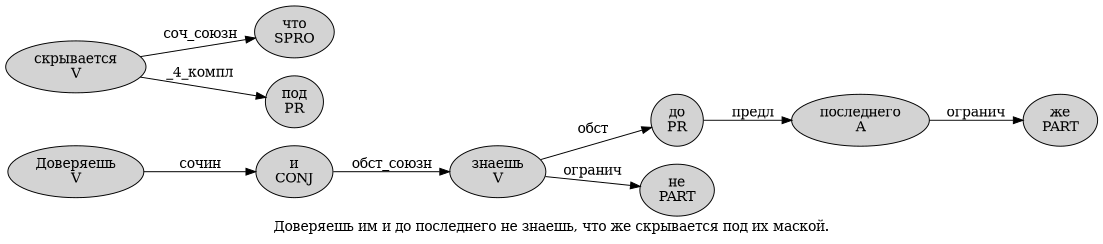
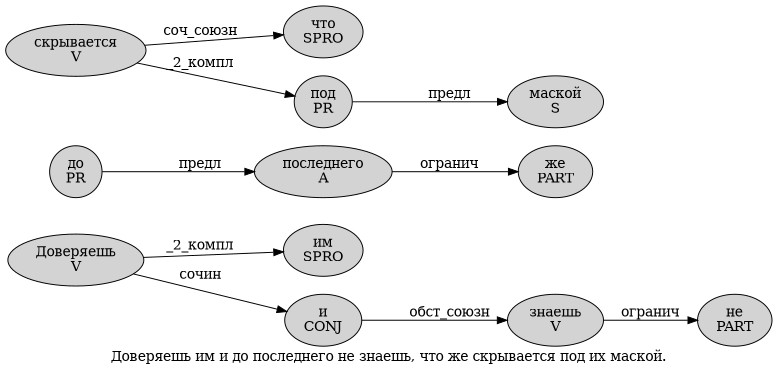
(200, 73) -> (200, 63)
none -> (555, 102)
(591, 145) -> none
none -> (323, 250)
